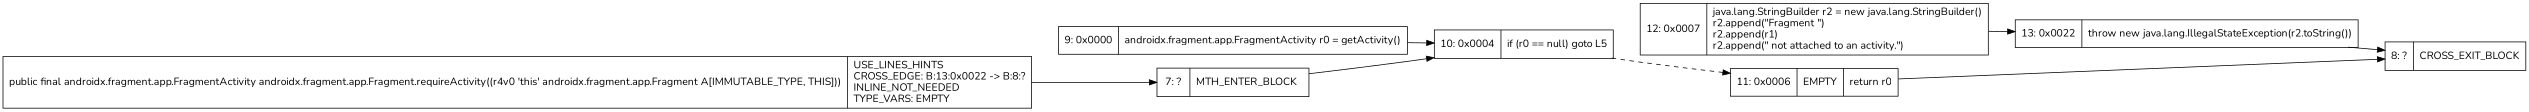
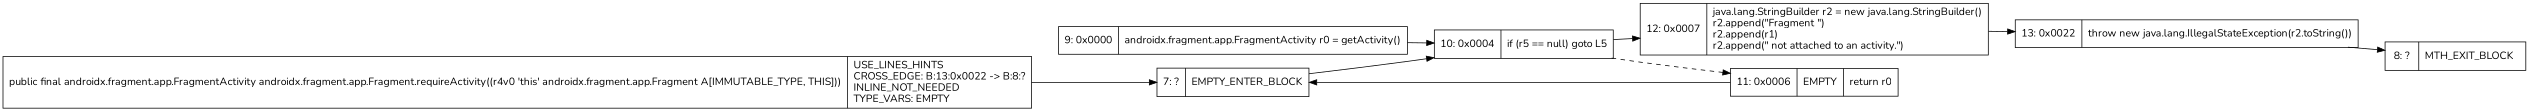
none -> (1623, 39)
(1557, 44) -> (1557, 44)
(2470, 56) -> (2469, 56)
(2138, 69) -> (1524, 82)
(1247, 82) -> (1247, 82)
